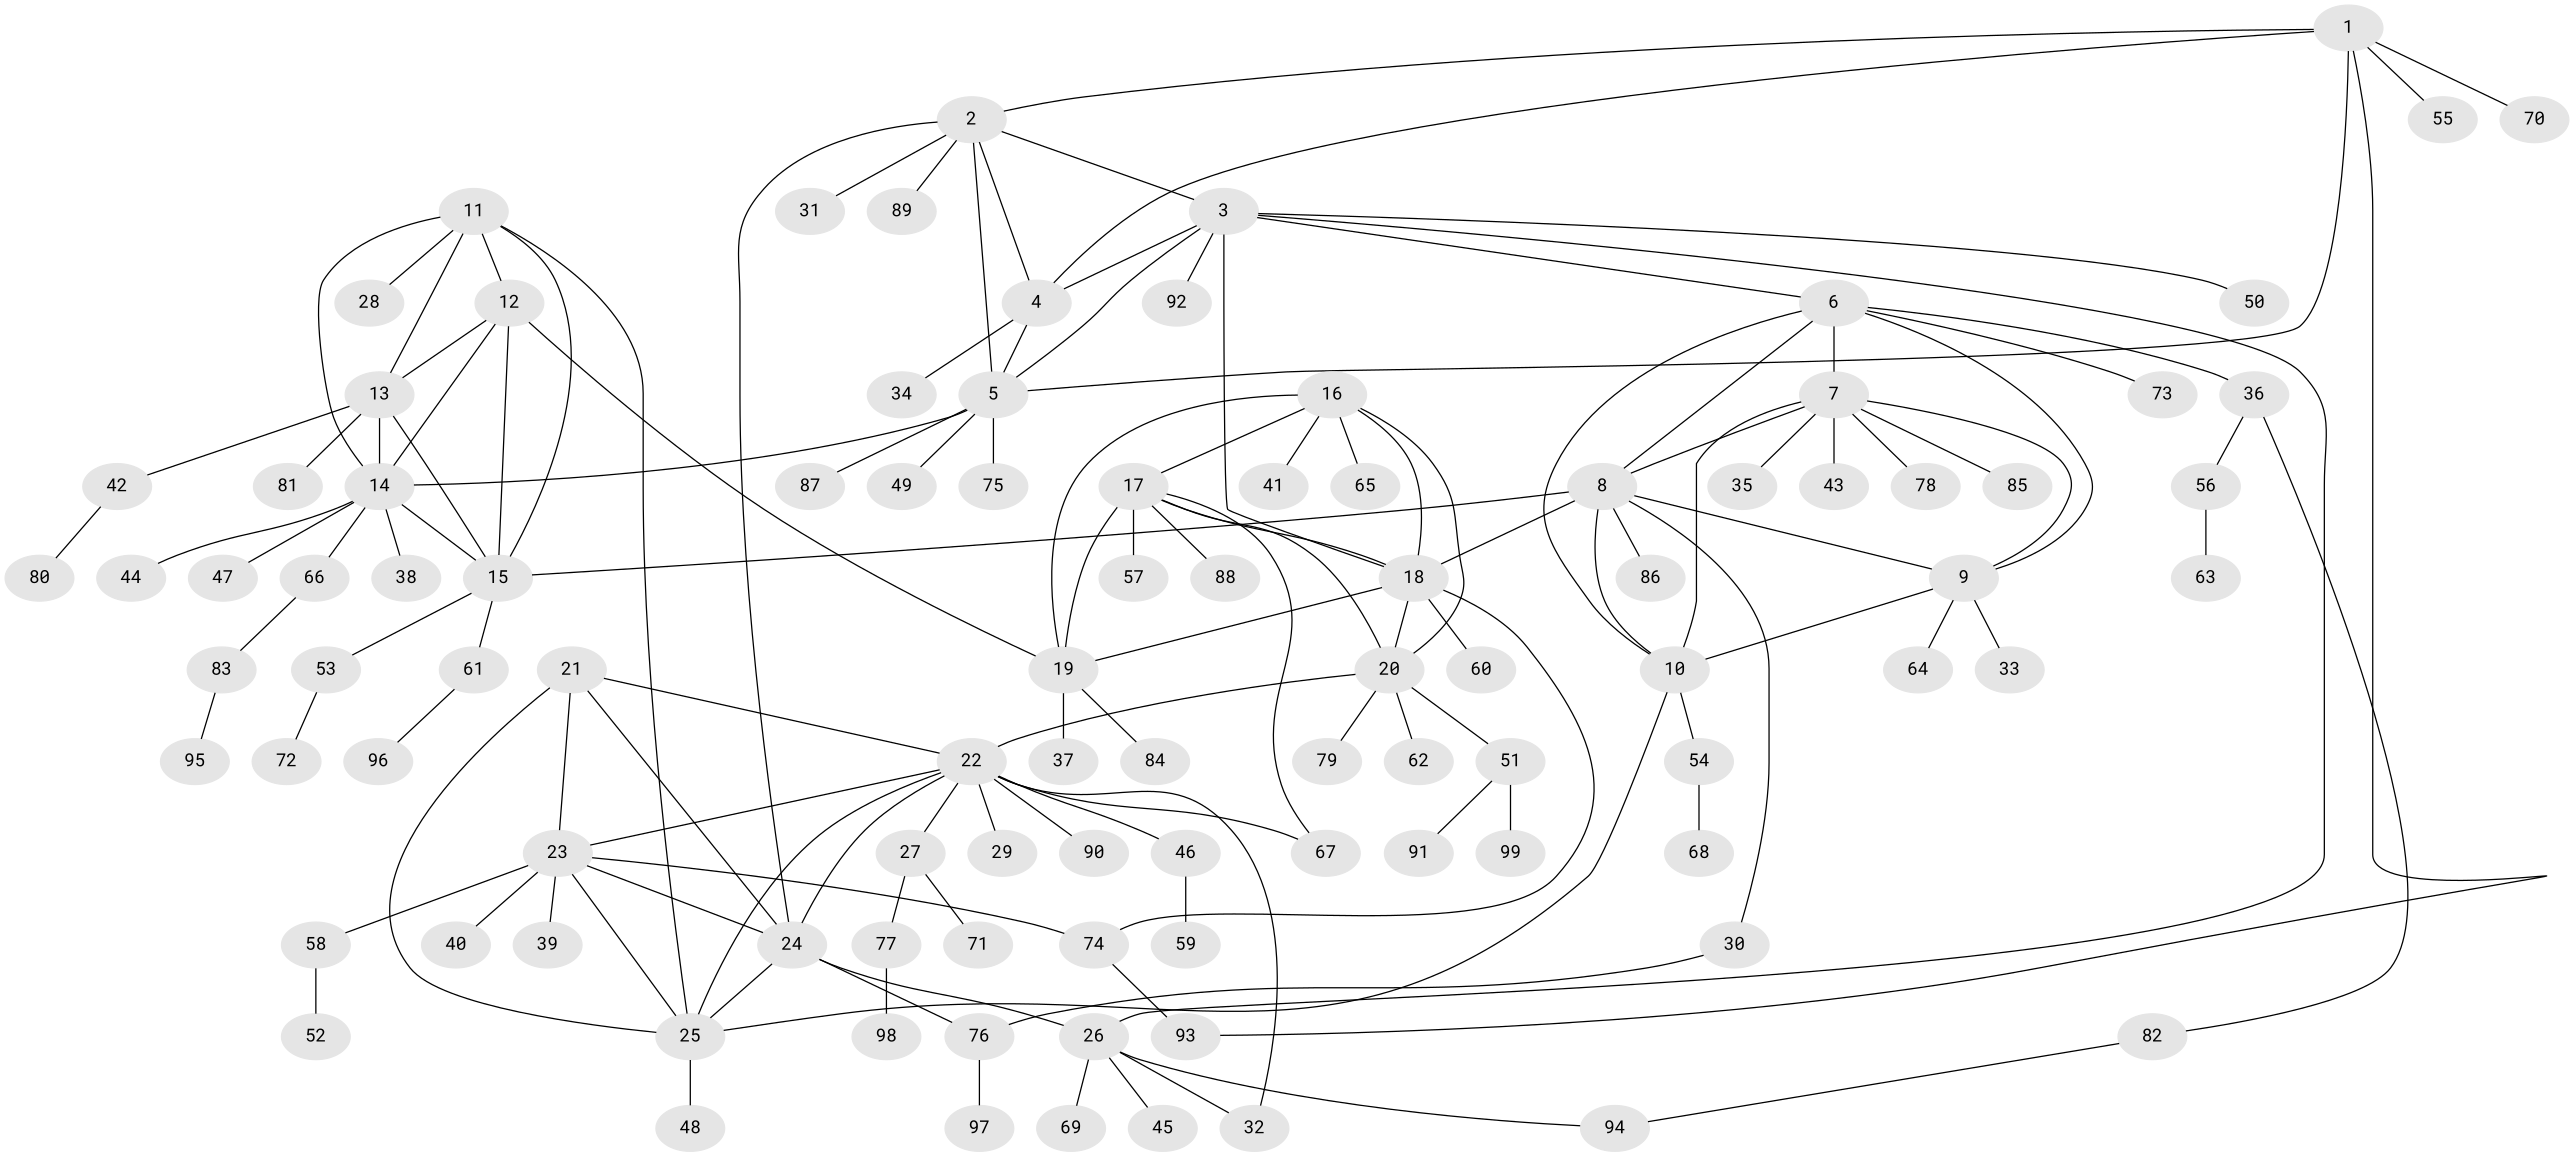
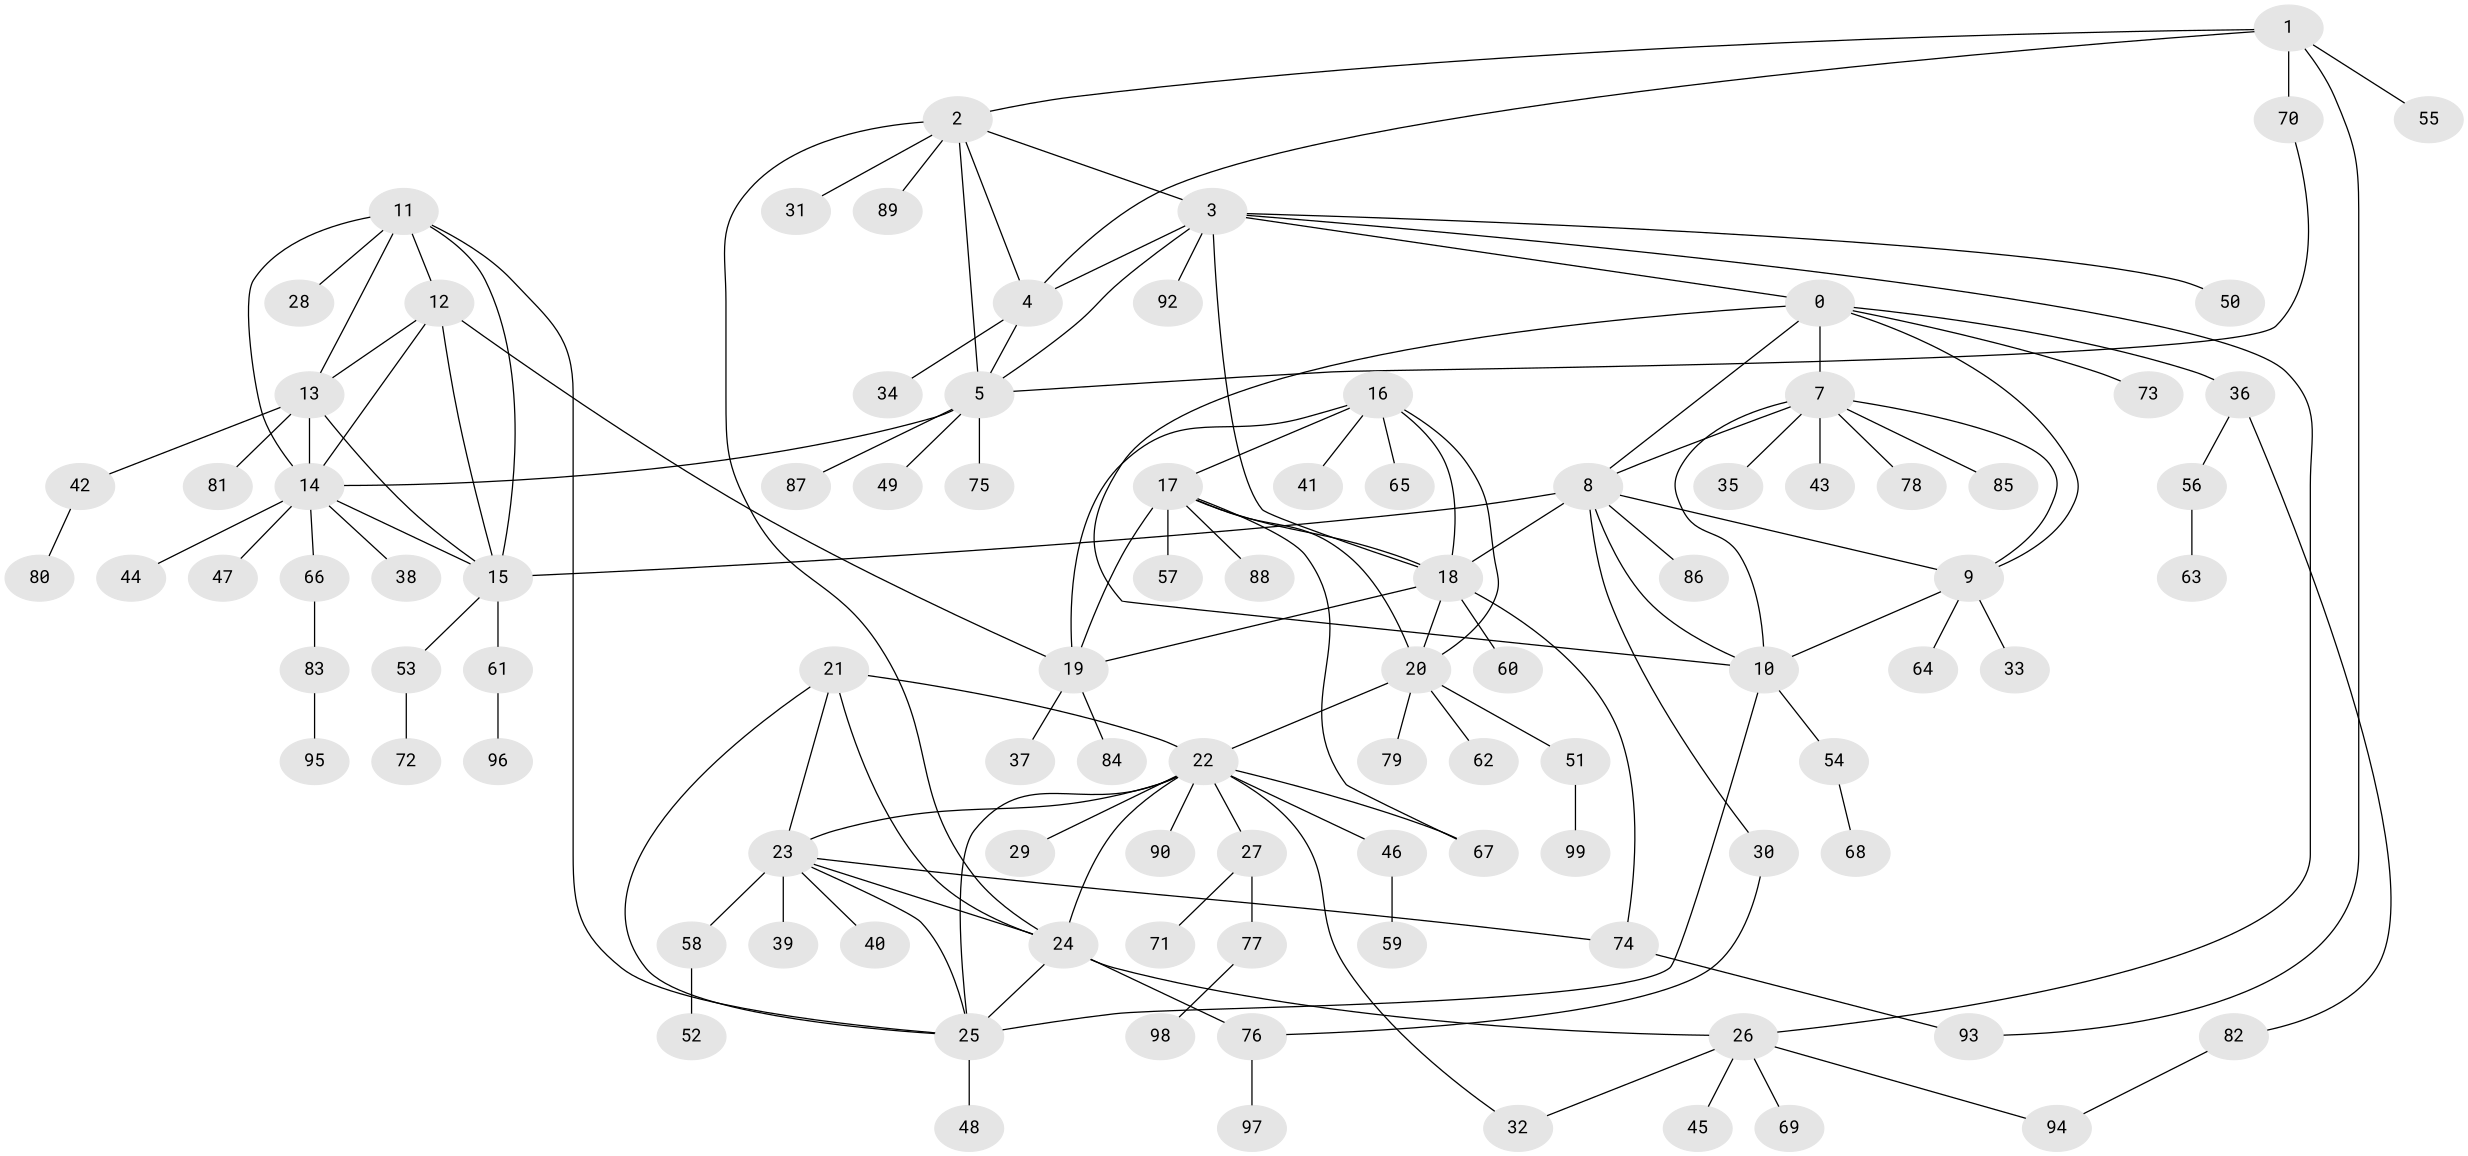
(1834, 303) -> (1820, 303)
(1806, 362) -> (1778, 362)
(1419, 853) -> none
